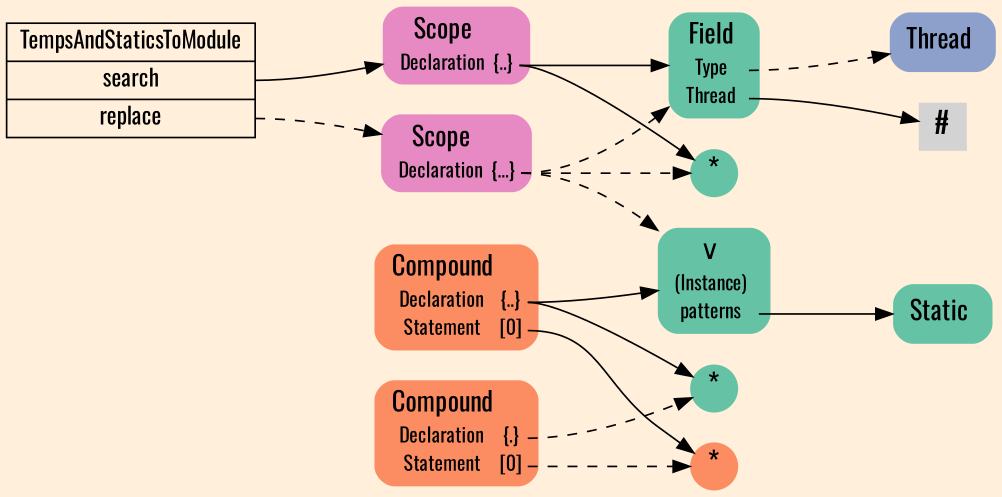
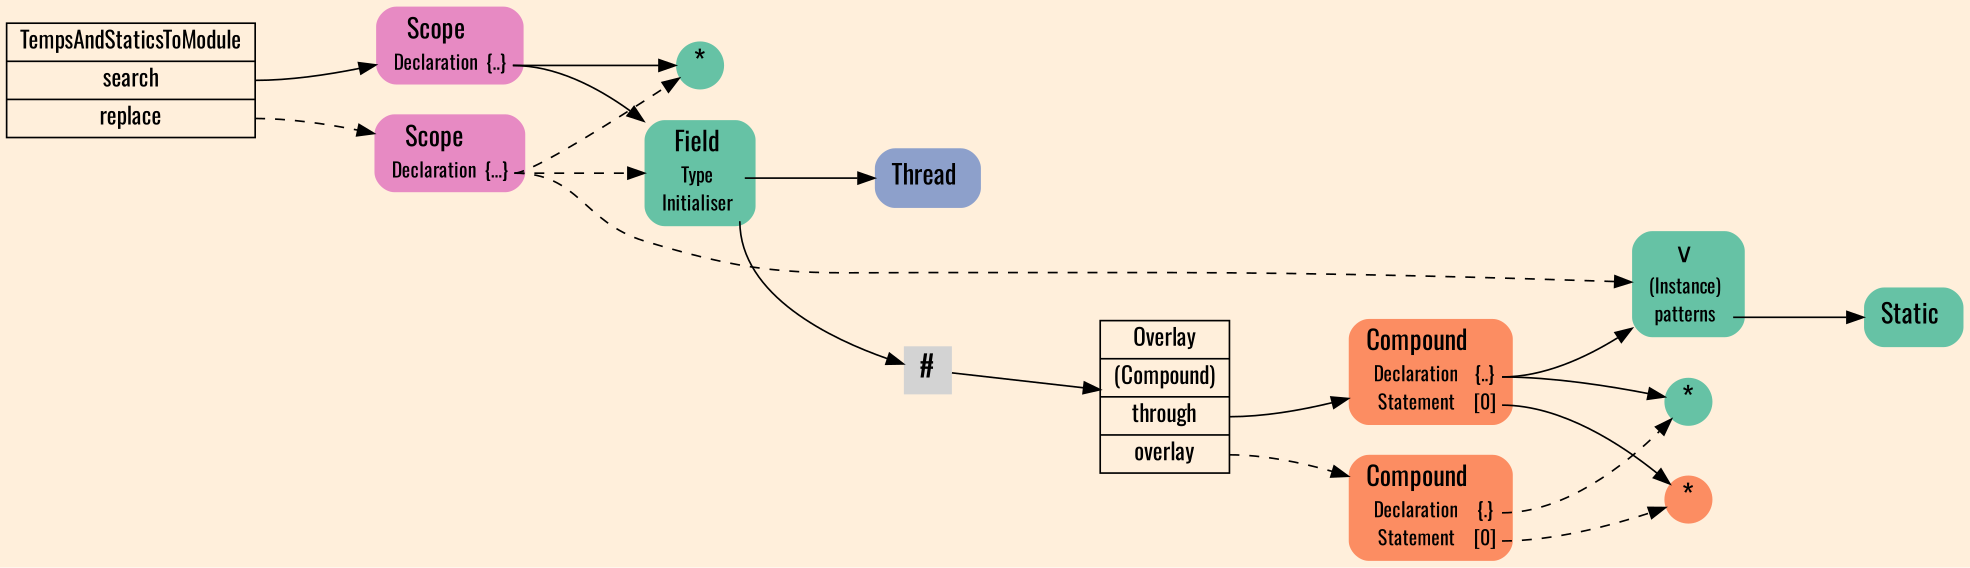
(811, 67) -> (801, 178)
(712, 97) -> (698, 205)
none -> (1165, 397)
